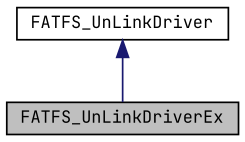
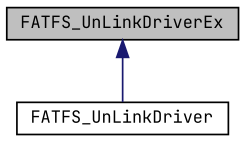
(123, 80) -> (123, 80)
